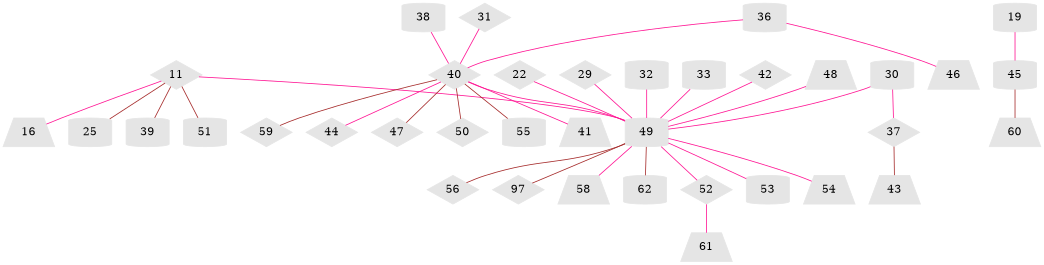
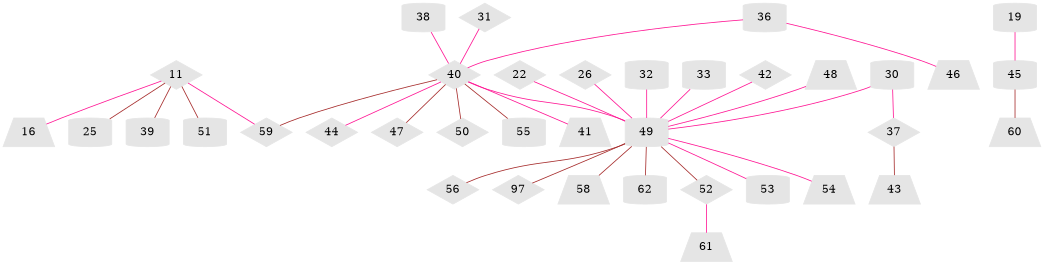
(585, 75) -> (585, 75)
(381, 89) -> (221, 104)
(615, 161) -> (615, 161)
(679, 163) -> (679, 163)
